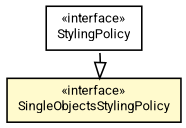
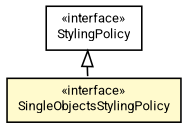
(100, 57) -> (87, 73)
